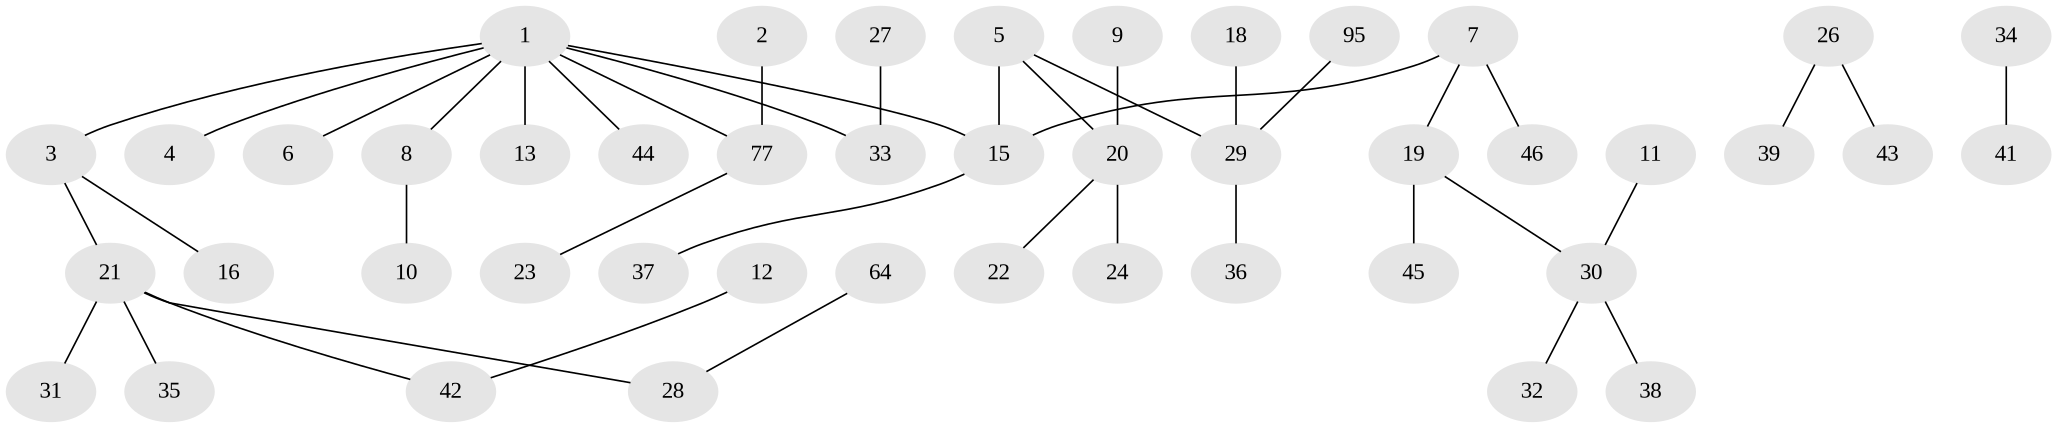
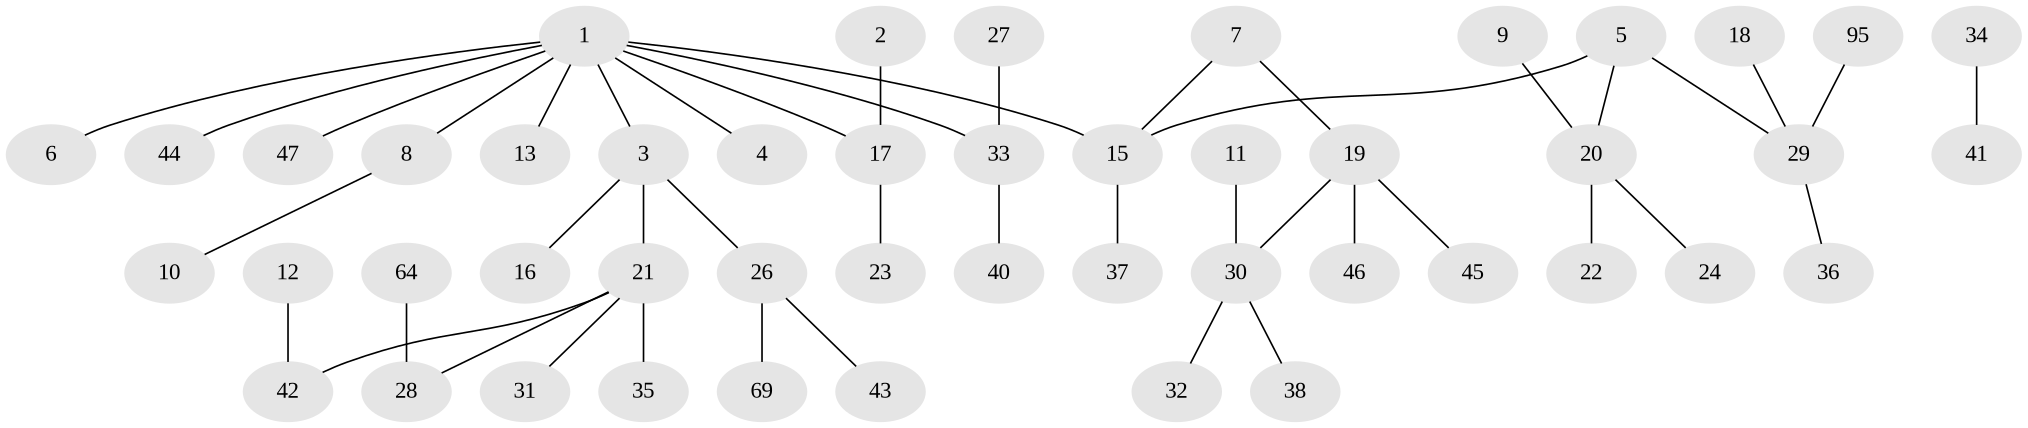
(1503, 96) -> (1355, 214)
none -> (288, 155)
(762, 155) -> (881, 155)
(1769, 155) -> (762, 392)
none -> (703, 214)
none -> (999, 273)
